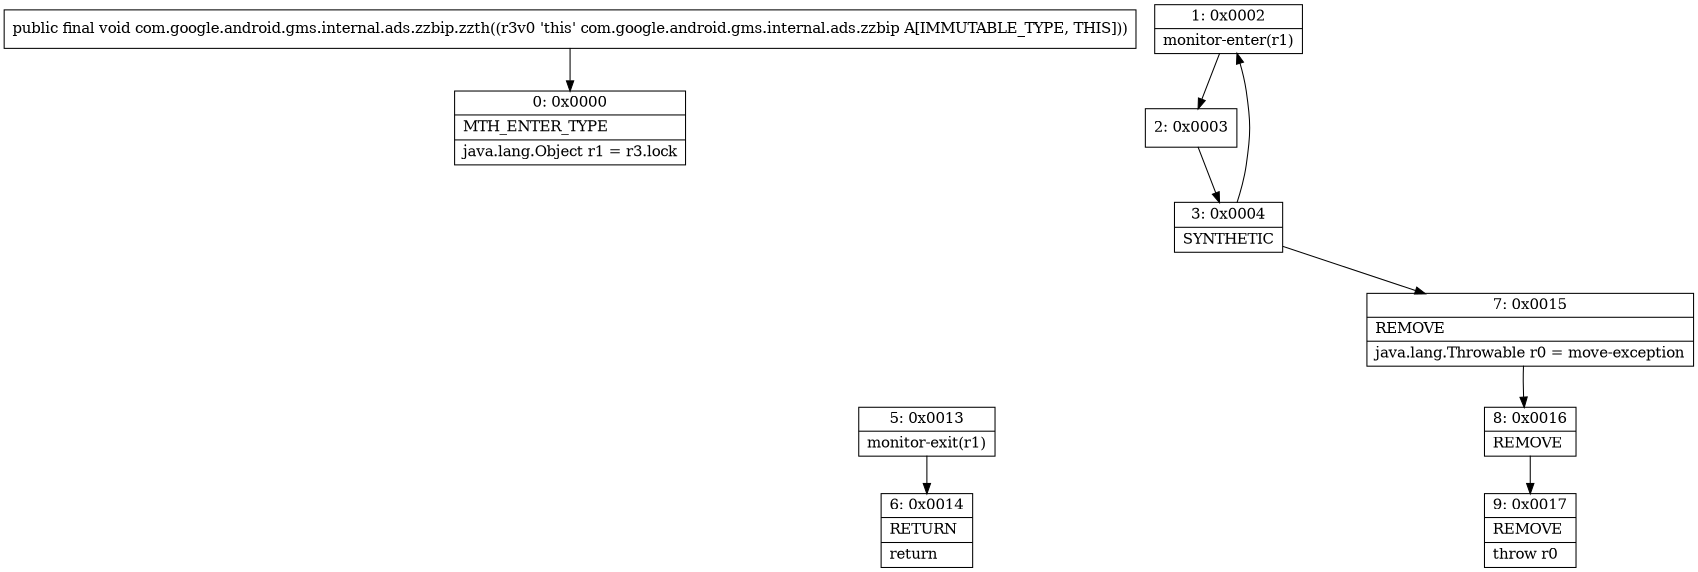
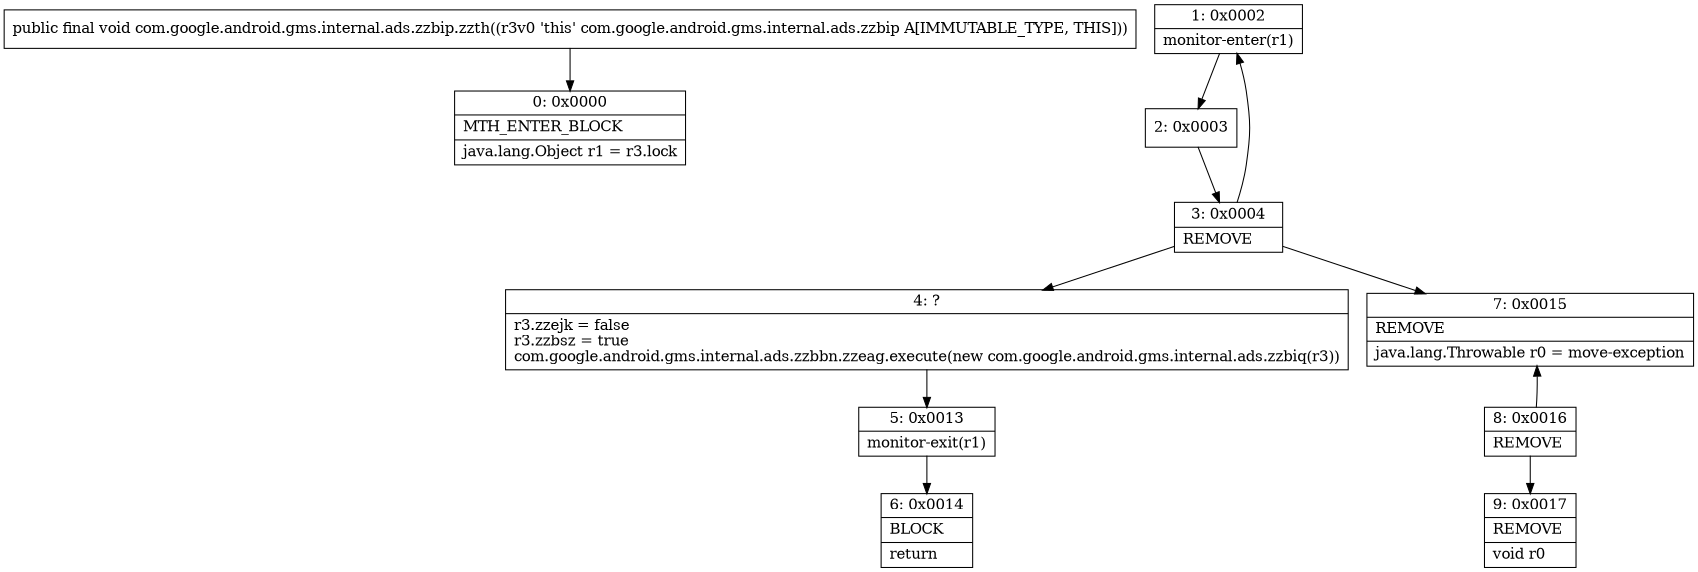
(536, 127) -> (543, 127)
(1229, 239) -> (1218, 239)
none -> (927, 330)
(1523, 381) -> (1537, 392)
(923, 530) -> (916, 530)
(1526, 554) -> (1519, 554)
